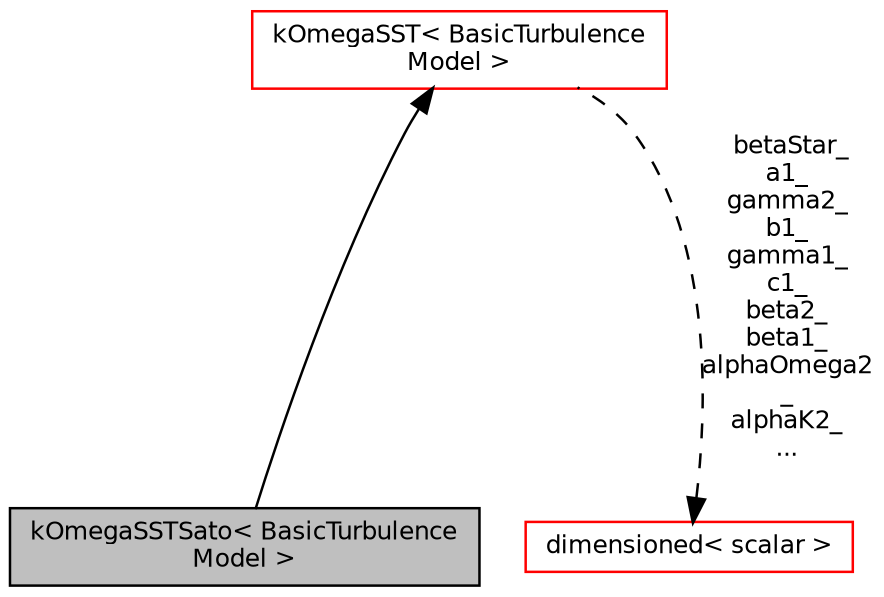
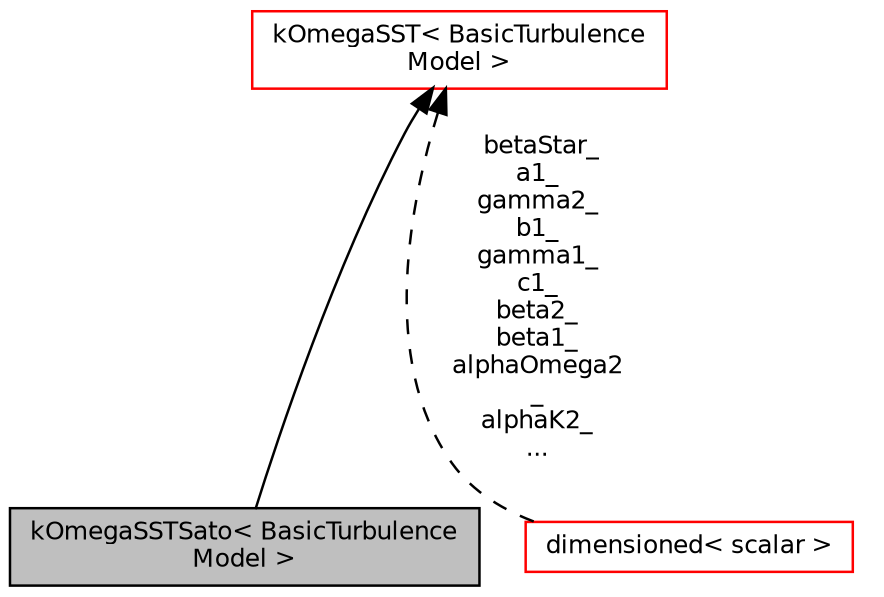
(692, 273) -> (410, 344)
